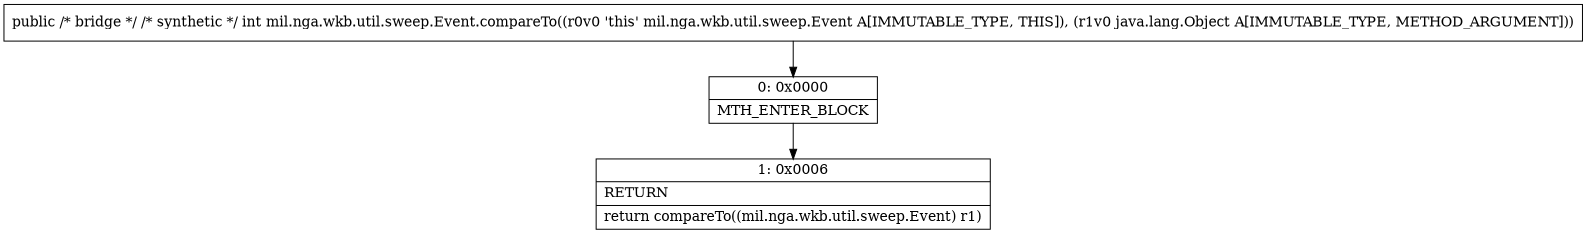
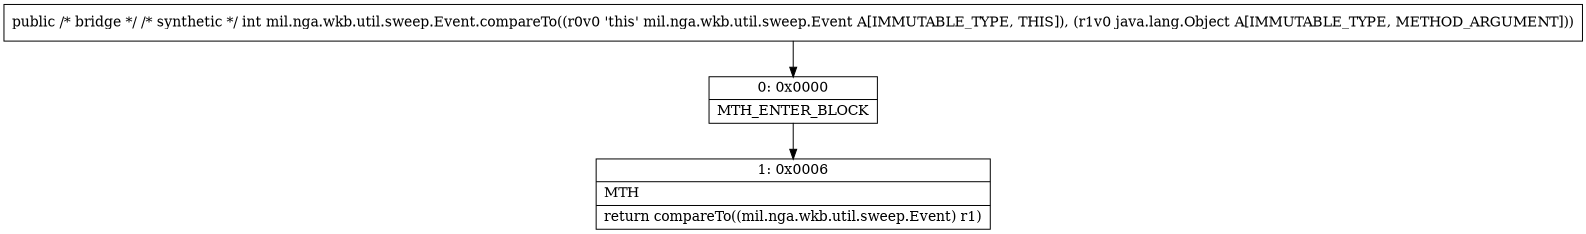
(636, 193) -> (622, 193)
